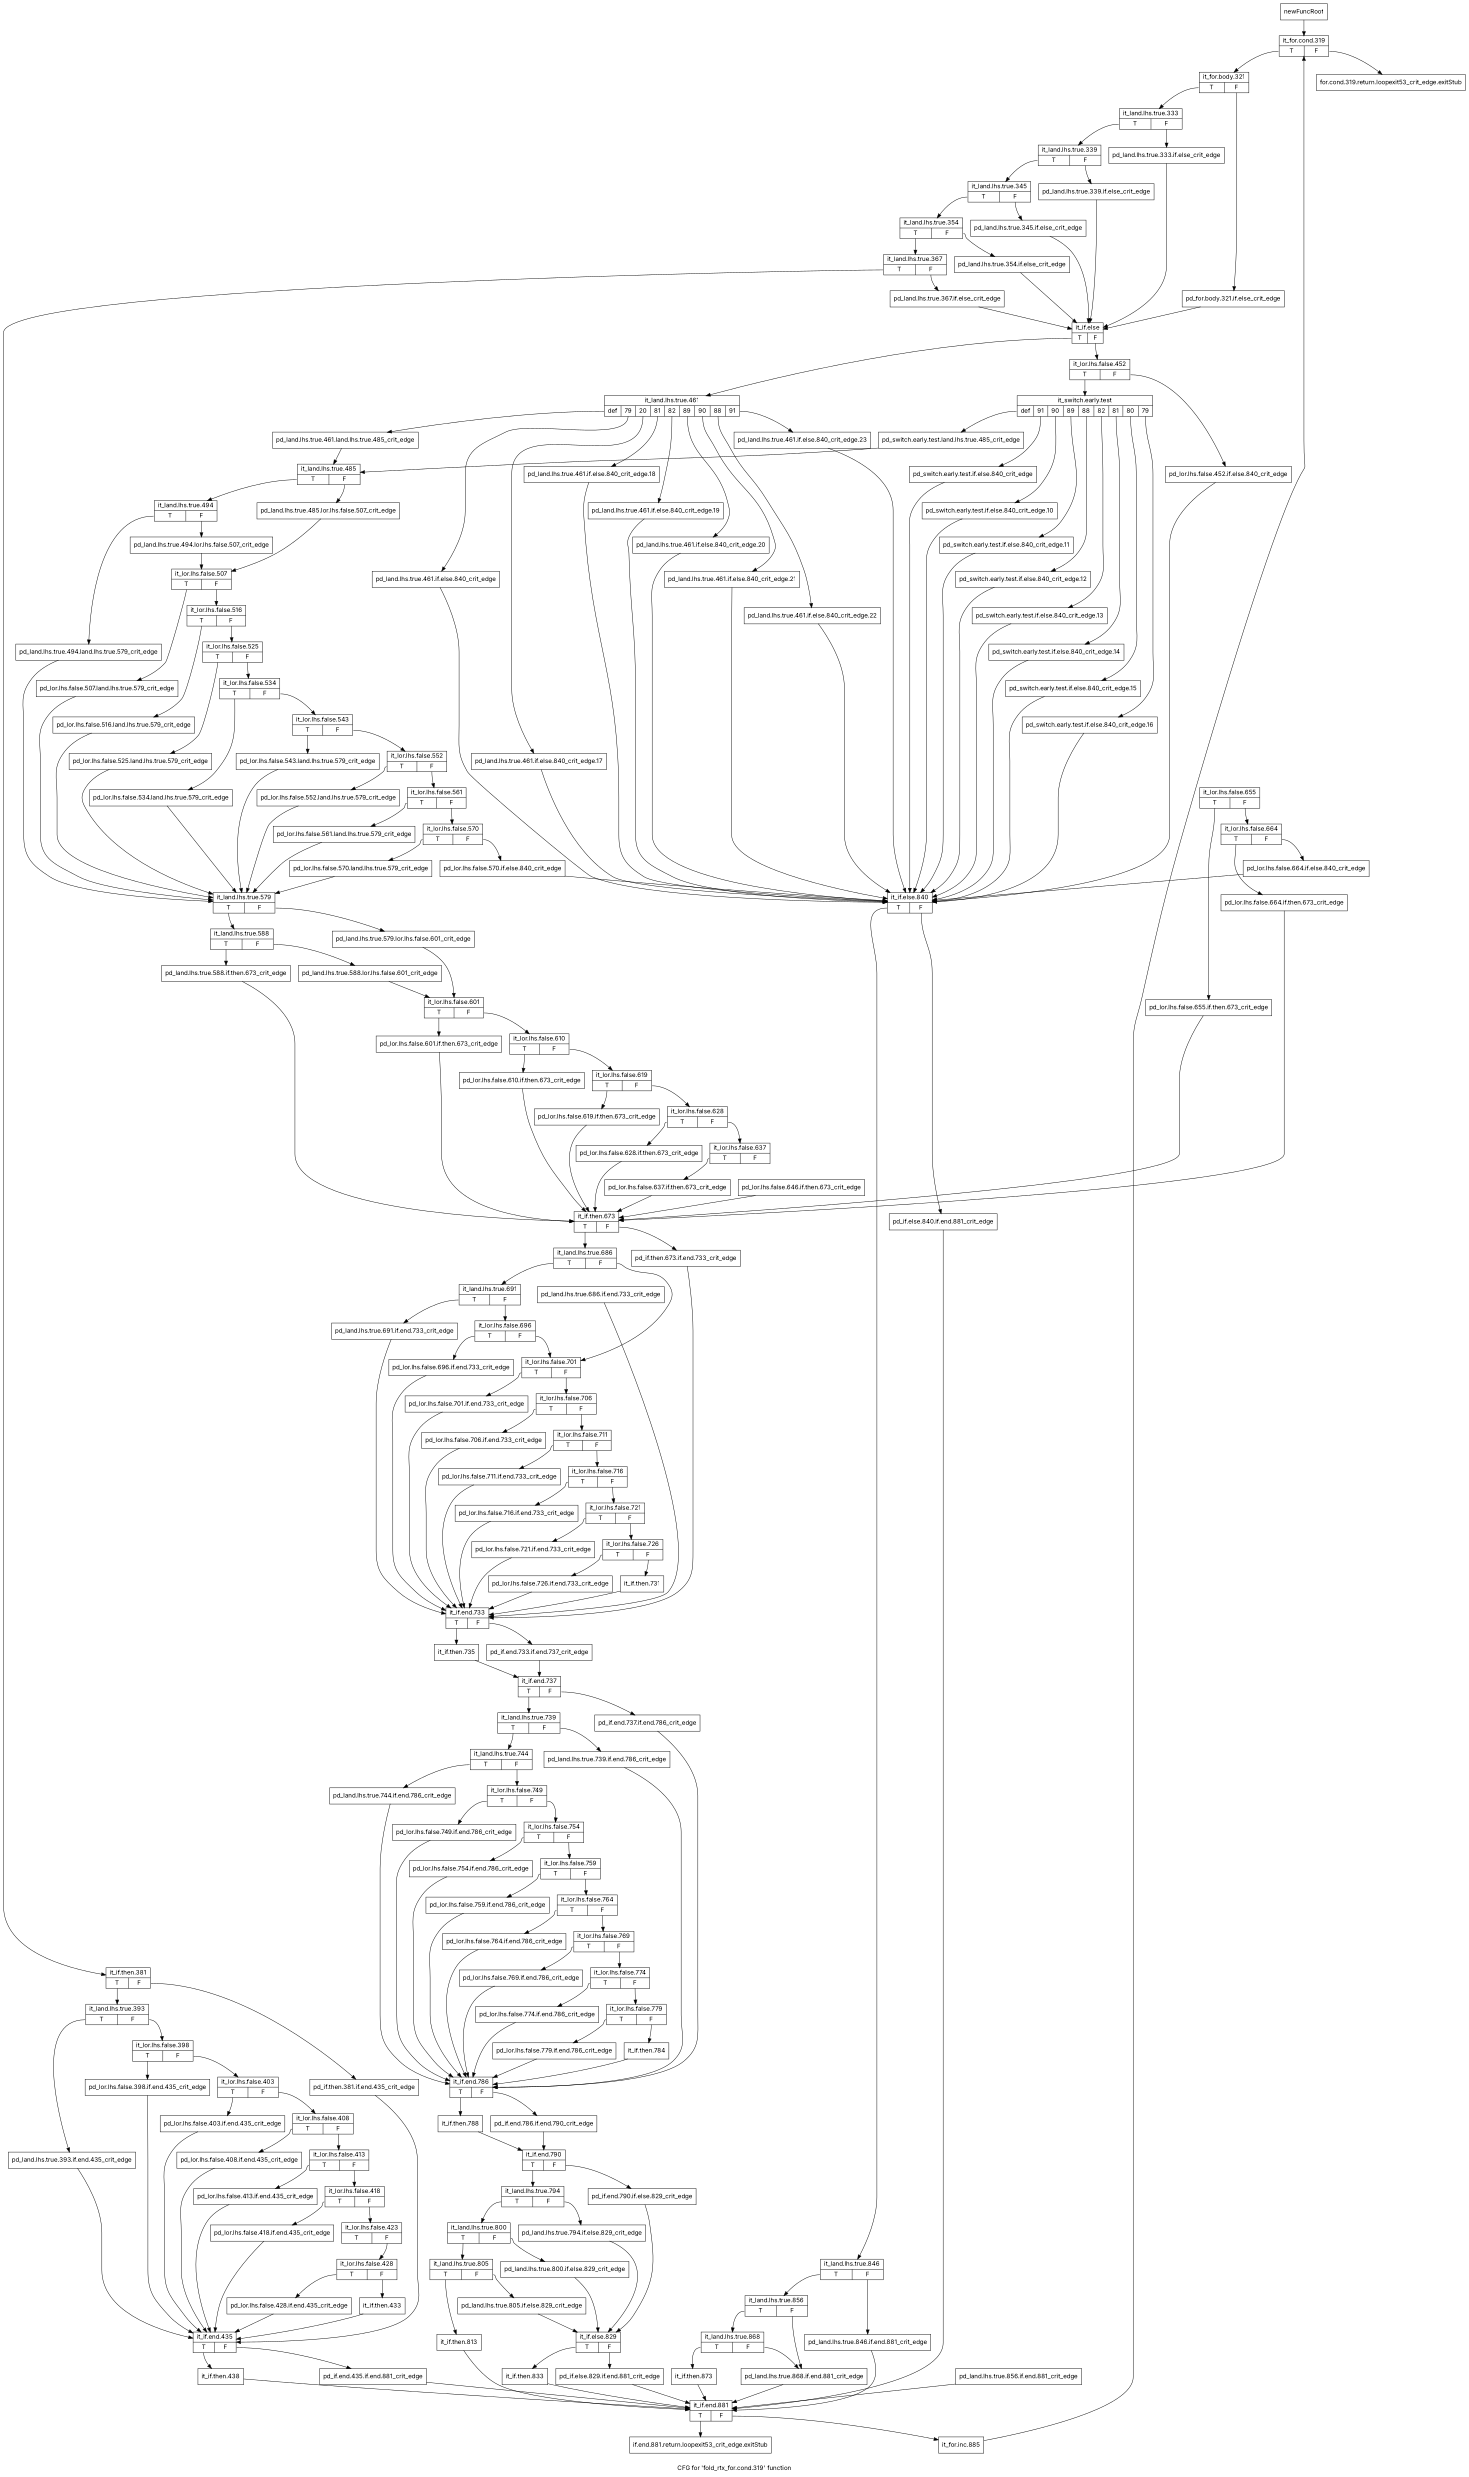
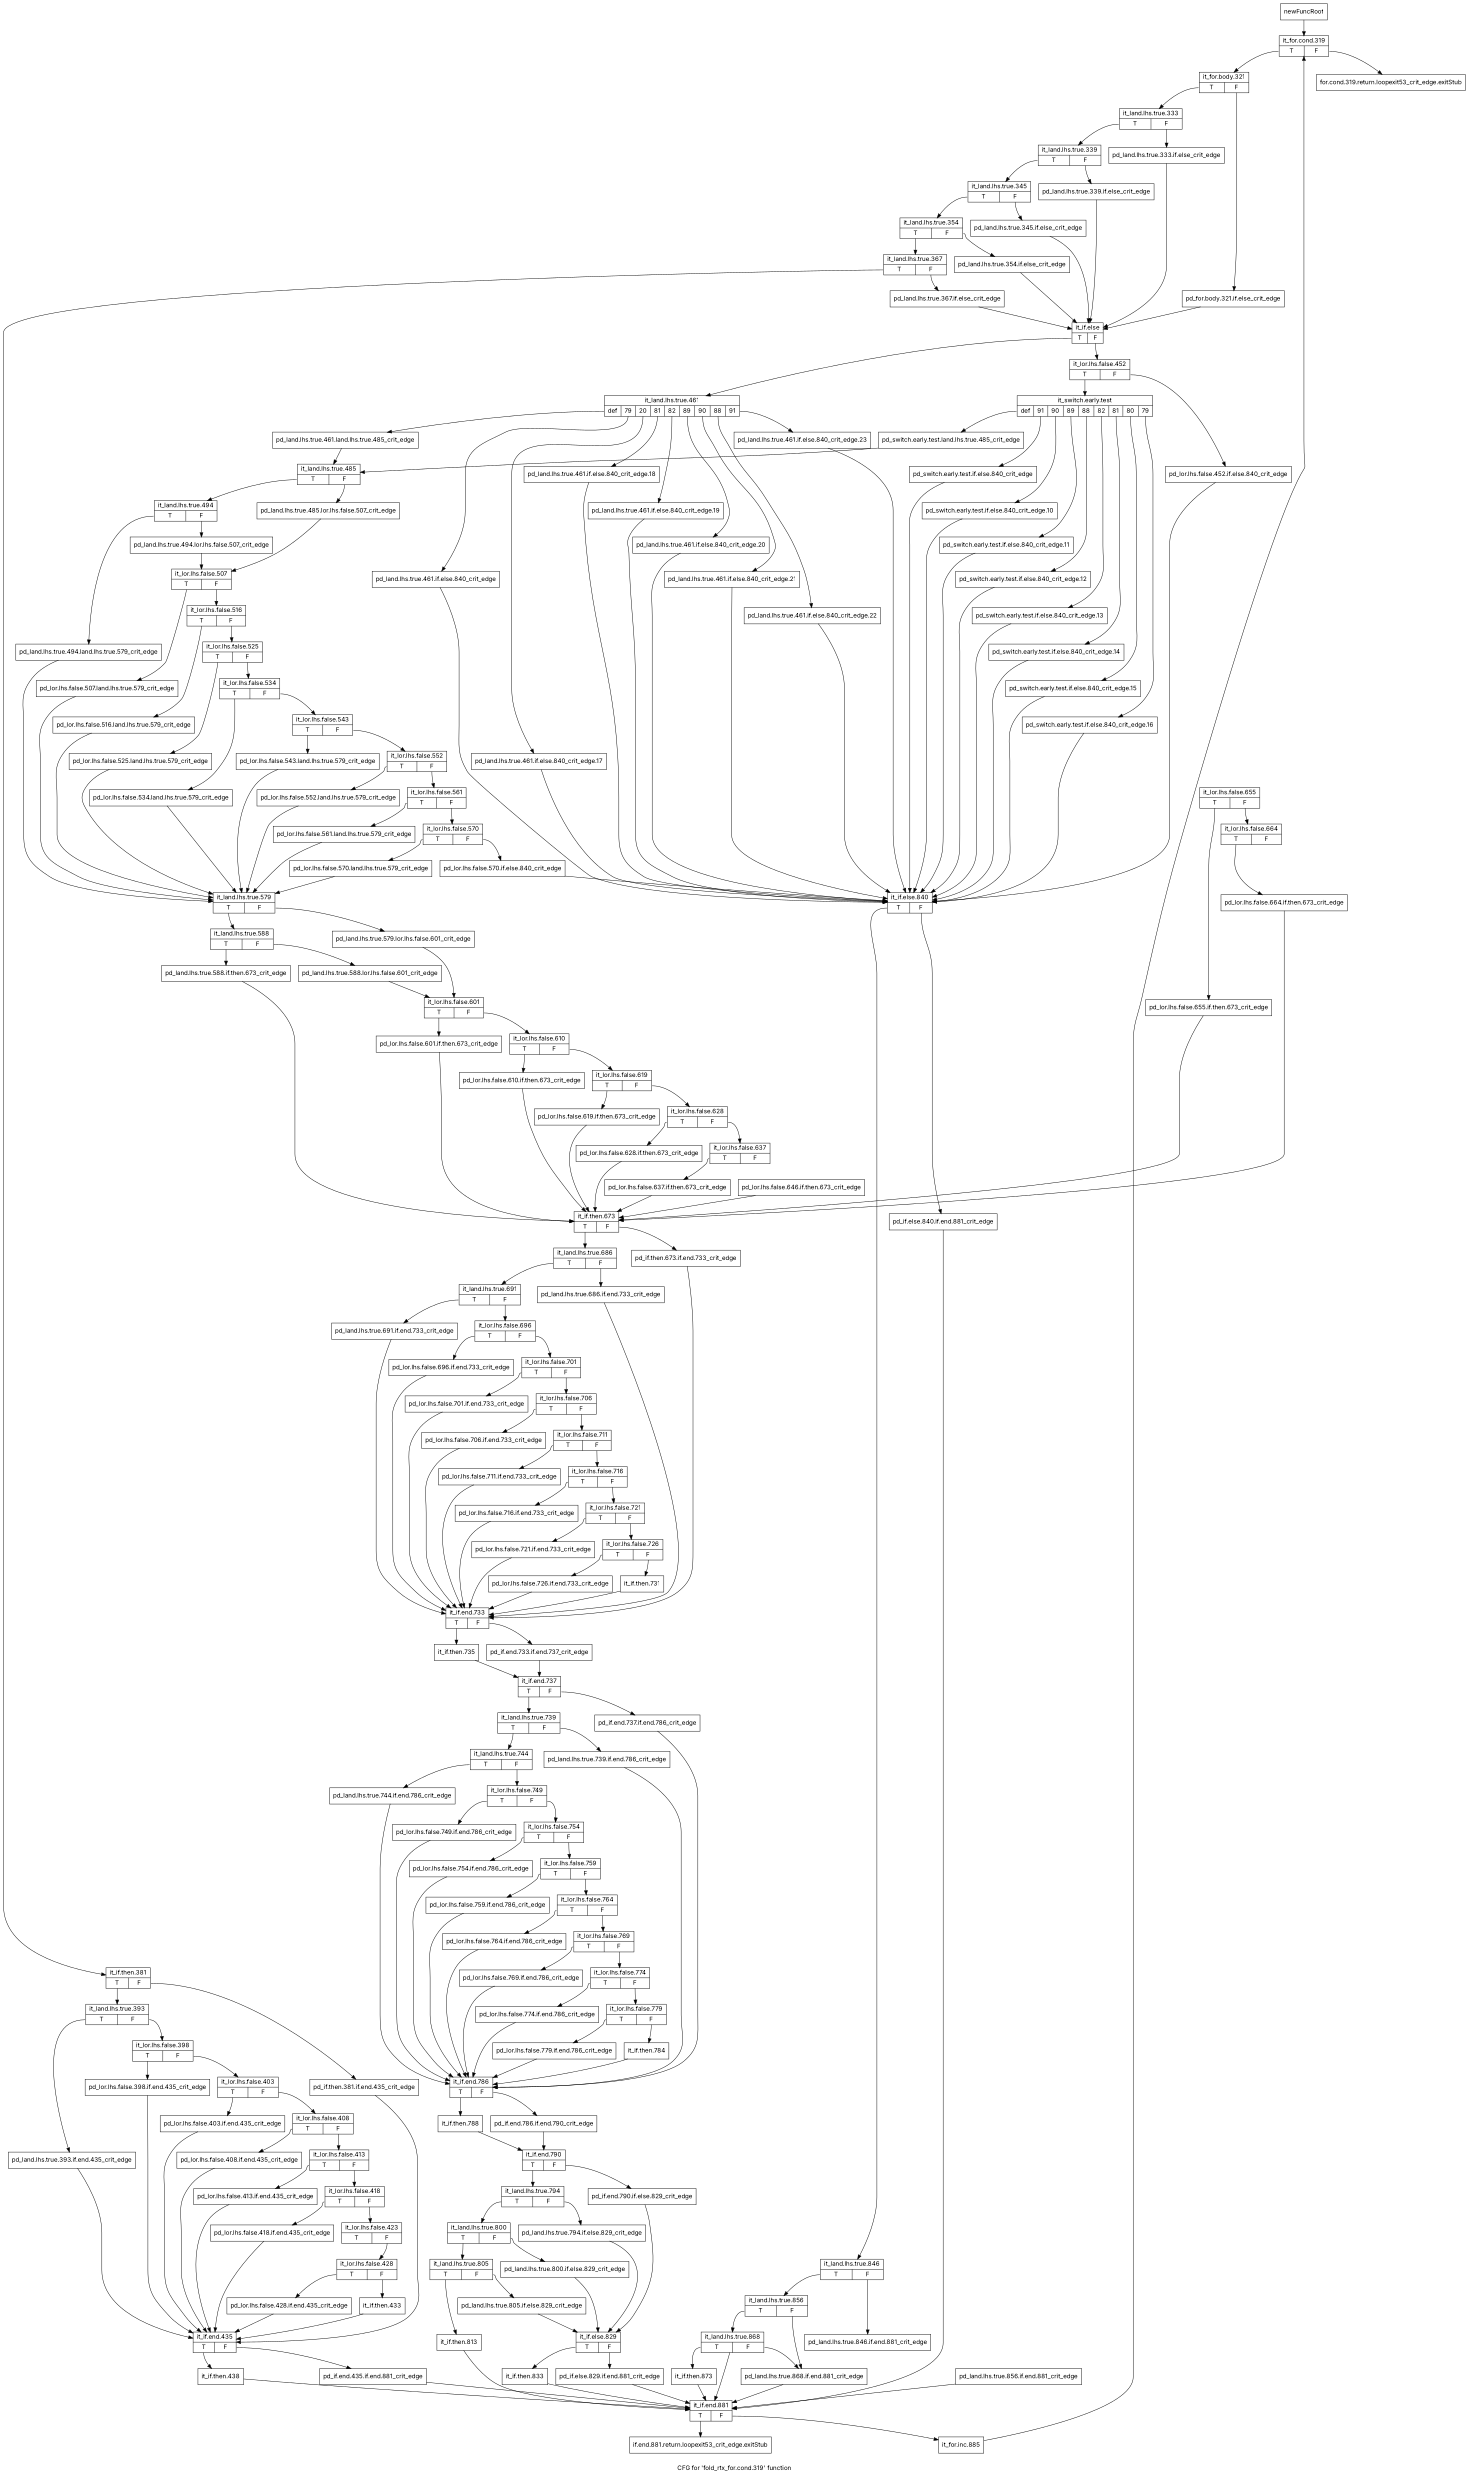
(1306, 869) -> none
(662, 1314) -> (601, 1275)
(824, 2403) -> (723, 2375)
